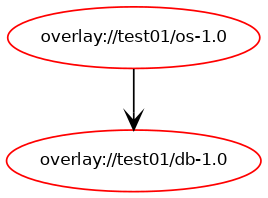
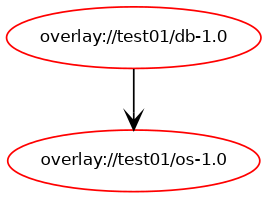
(134, 91) -> (134, 91)
